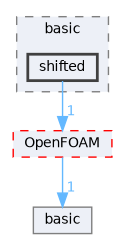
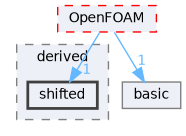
(63, 30) -> (63, 58)
(63, 101) -> (87, 53)
